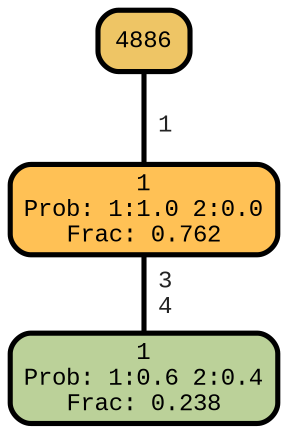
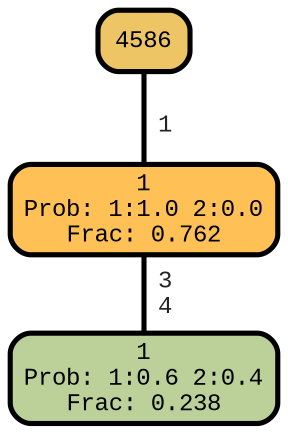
(144, 41) -> (144, 41)
